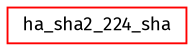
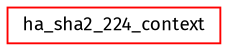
(97, 25) -> (114, 25)
